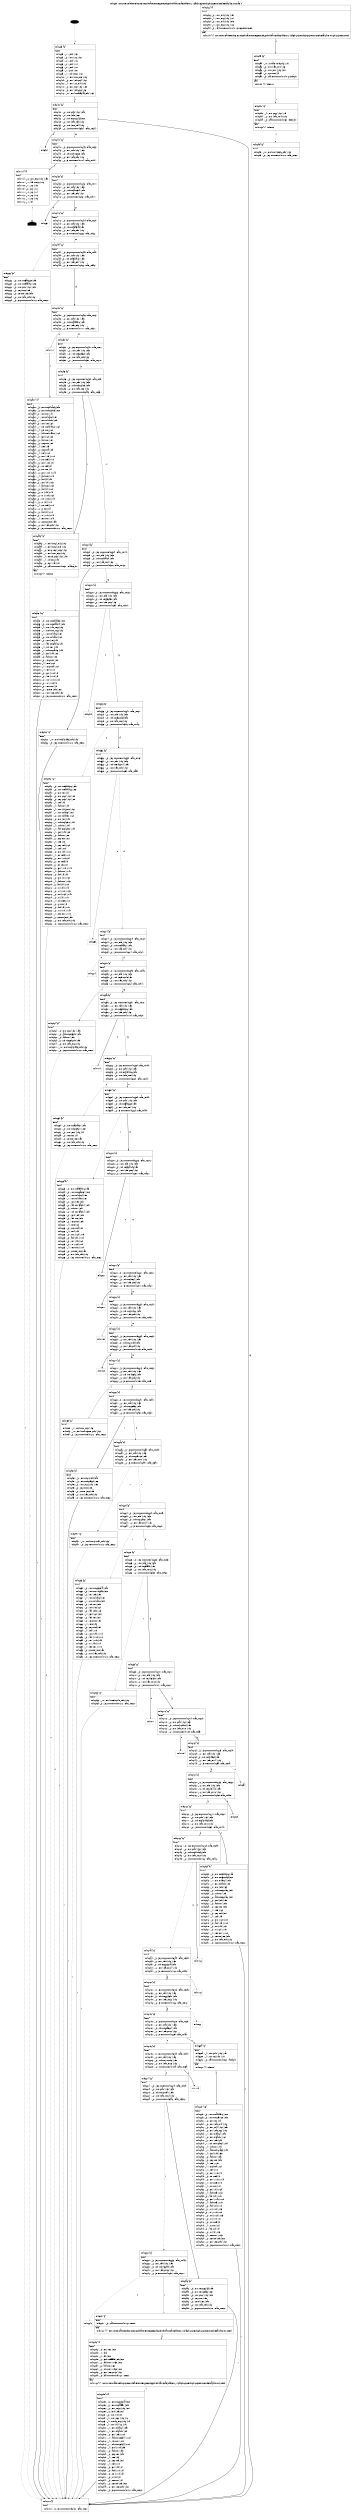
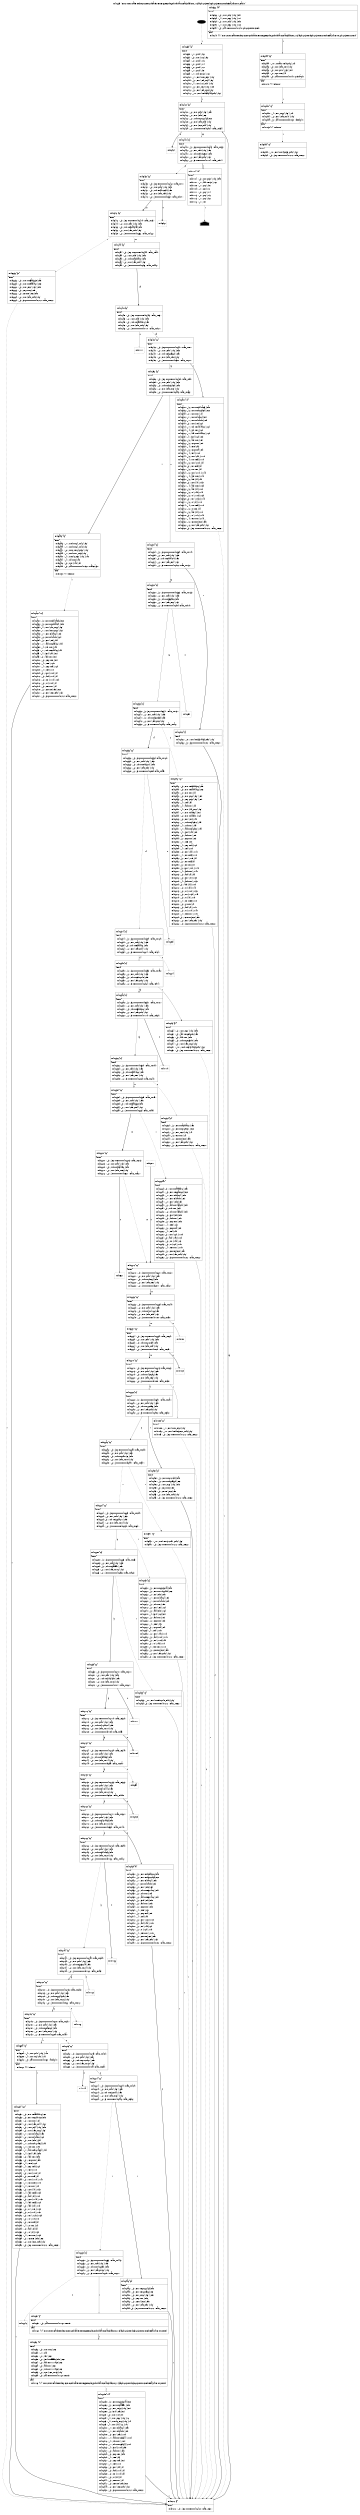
(50, 375) -> (199, 379)
(106, 1295) -> (150, 1214)
